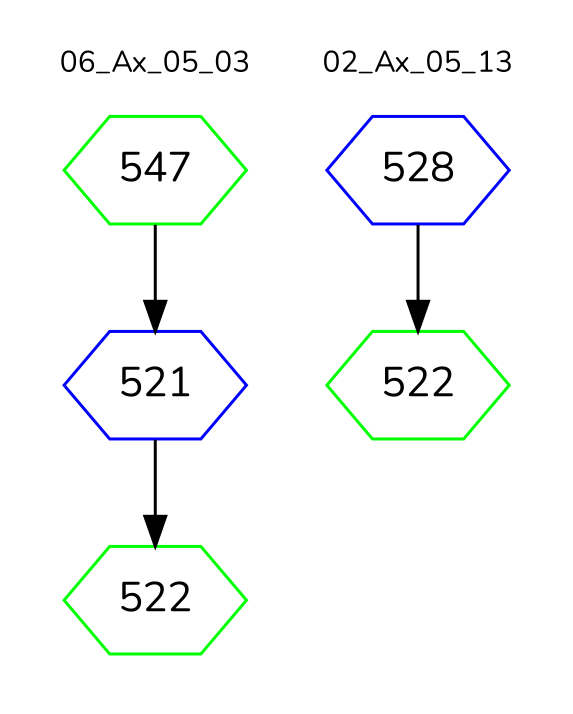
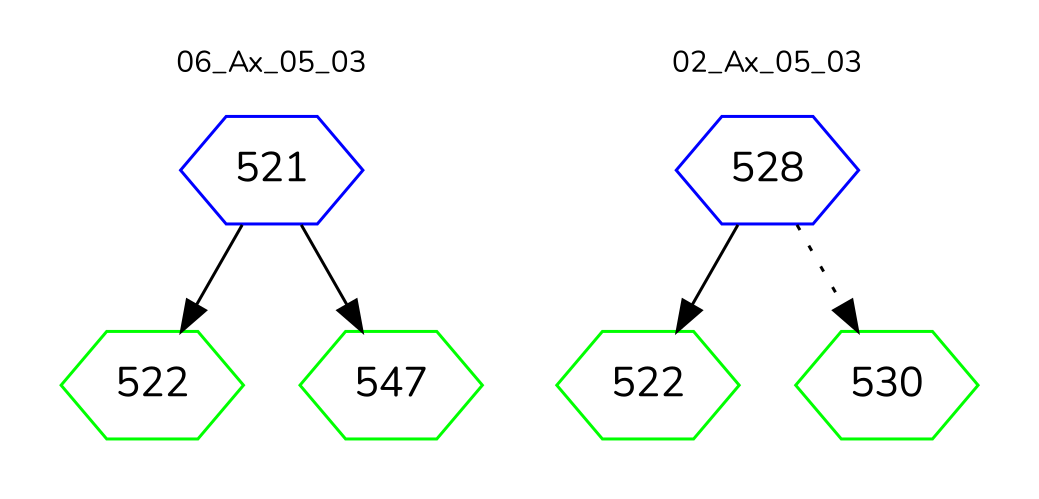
(418, 64) -> (767, 64)
(155, 263) -> (324, 265)
none -> (887, 385)
